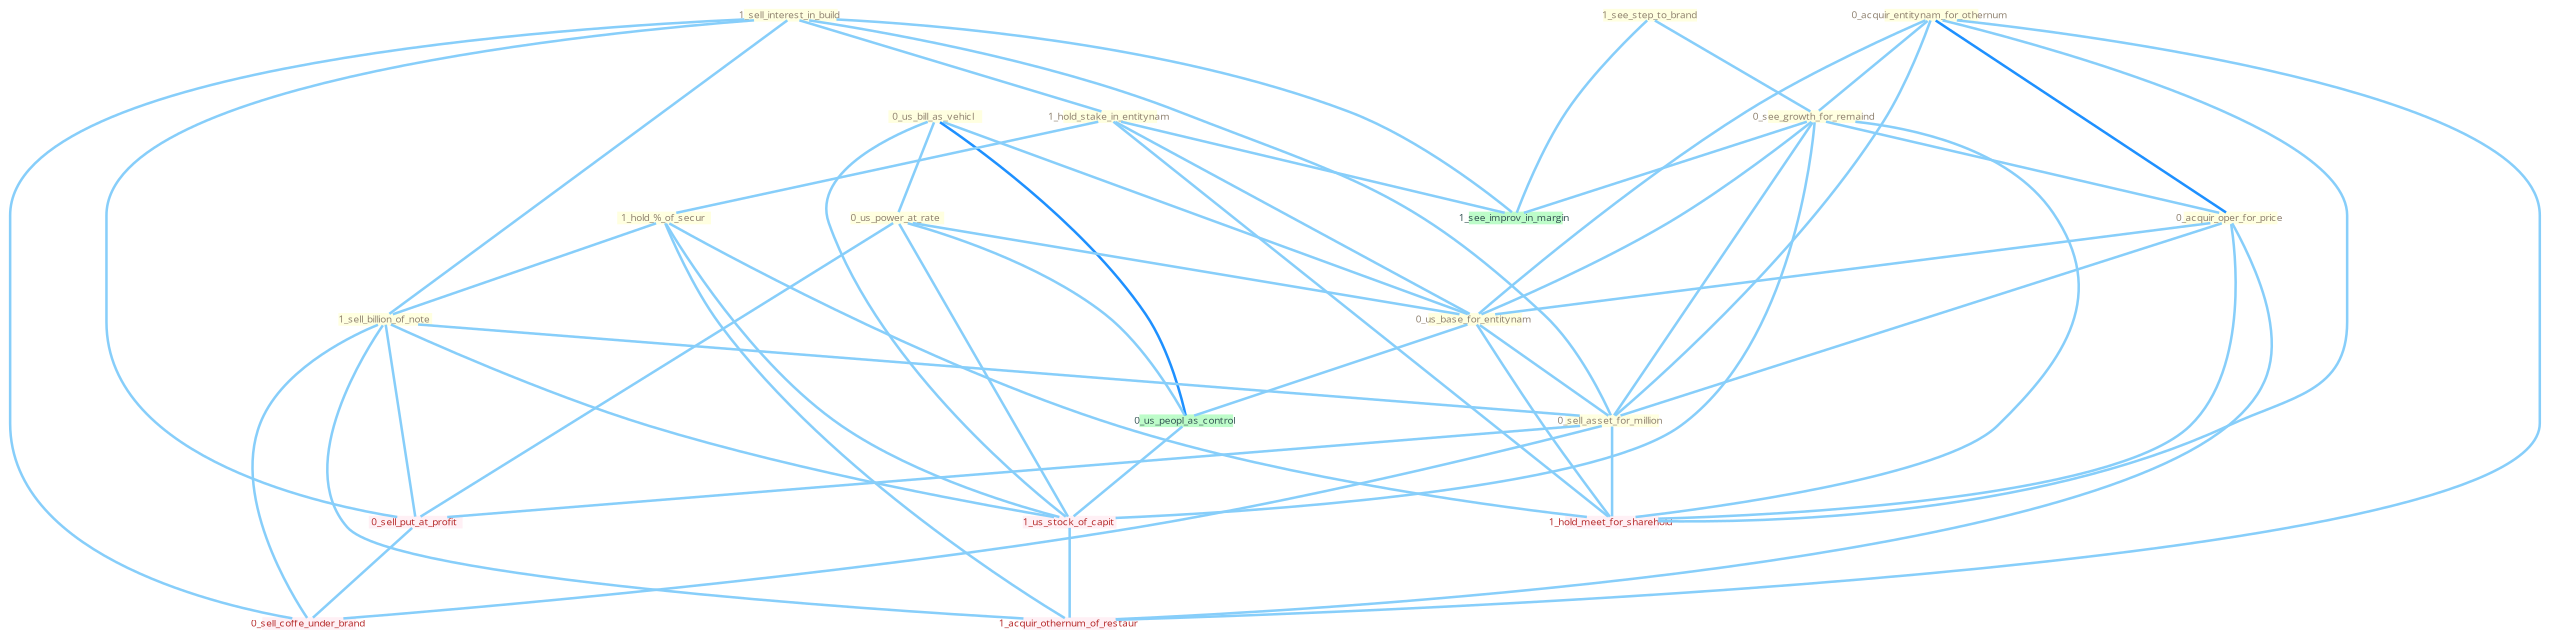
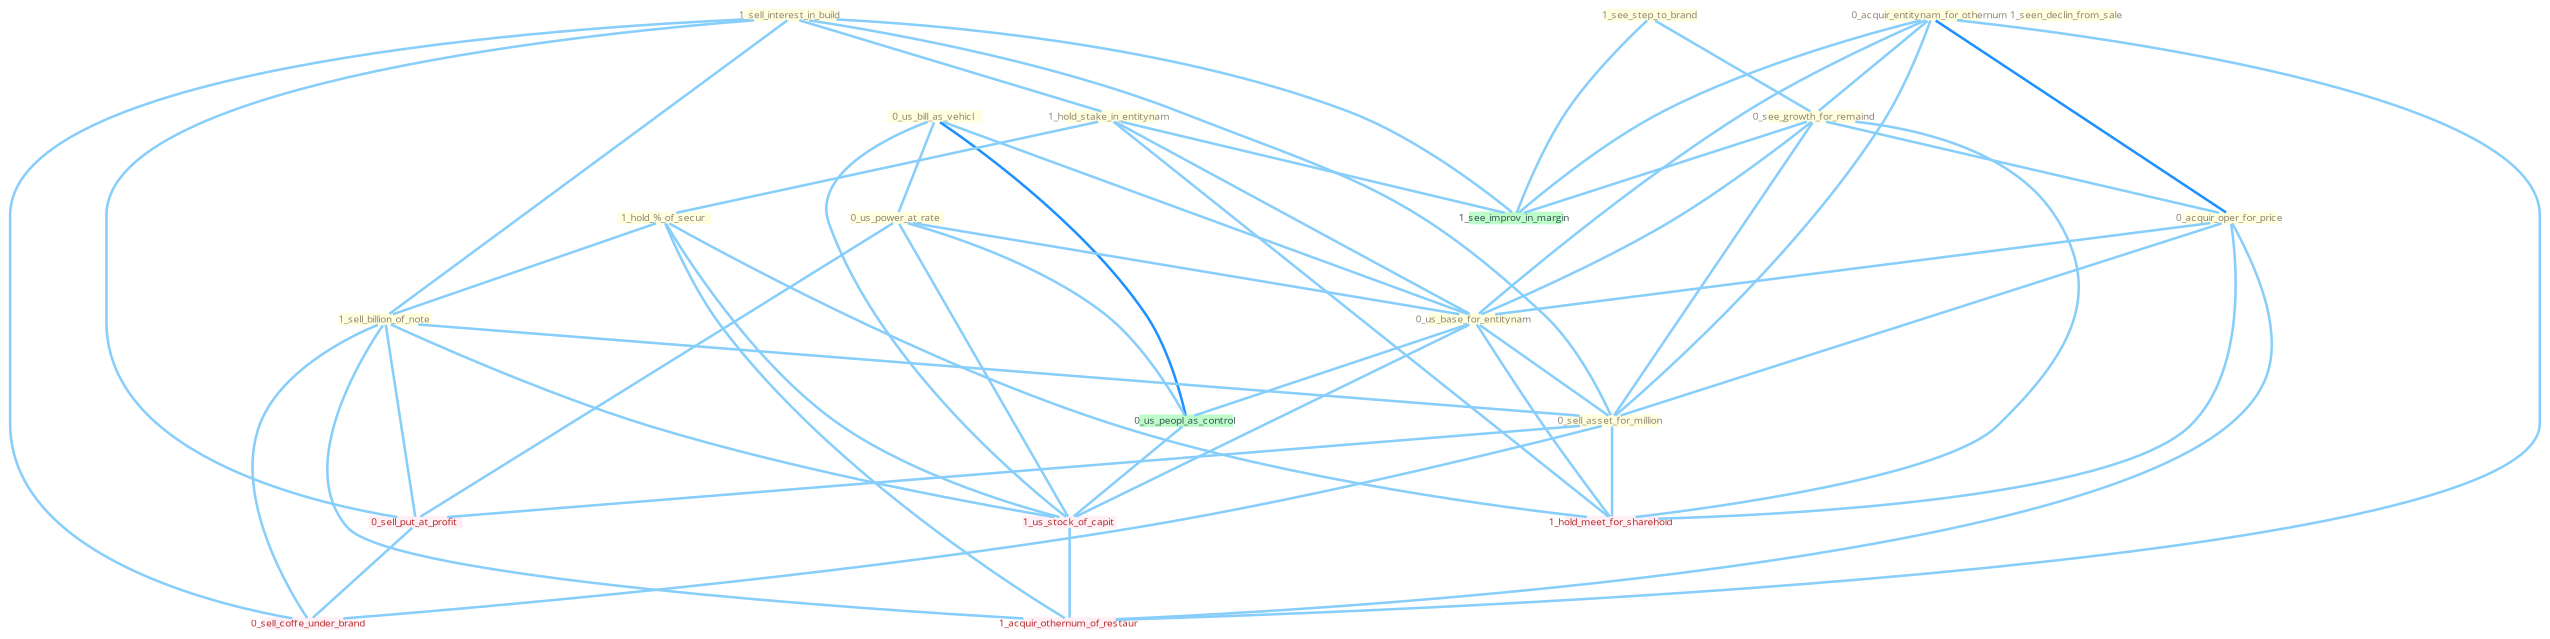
none -> (2068, 15)
(2301, 395) -> (1707, 91)
(1593, 461) -> (1273, 421)
